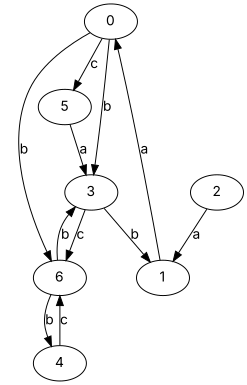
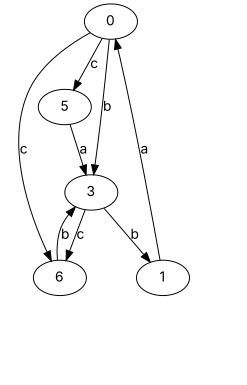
(24, 150) -> (24, 150)
(217, 192) -> none
(60, 363) -> none
